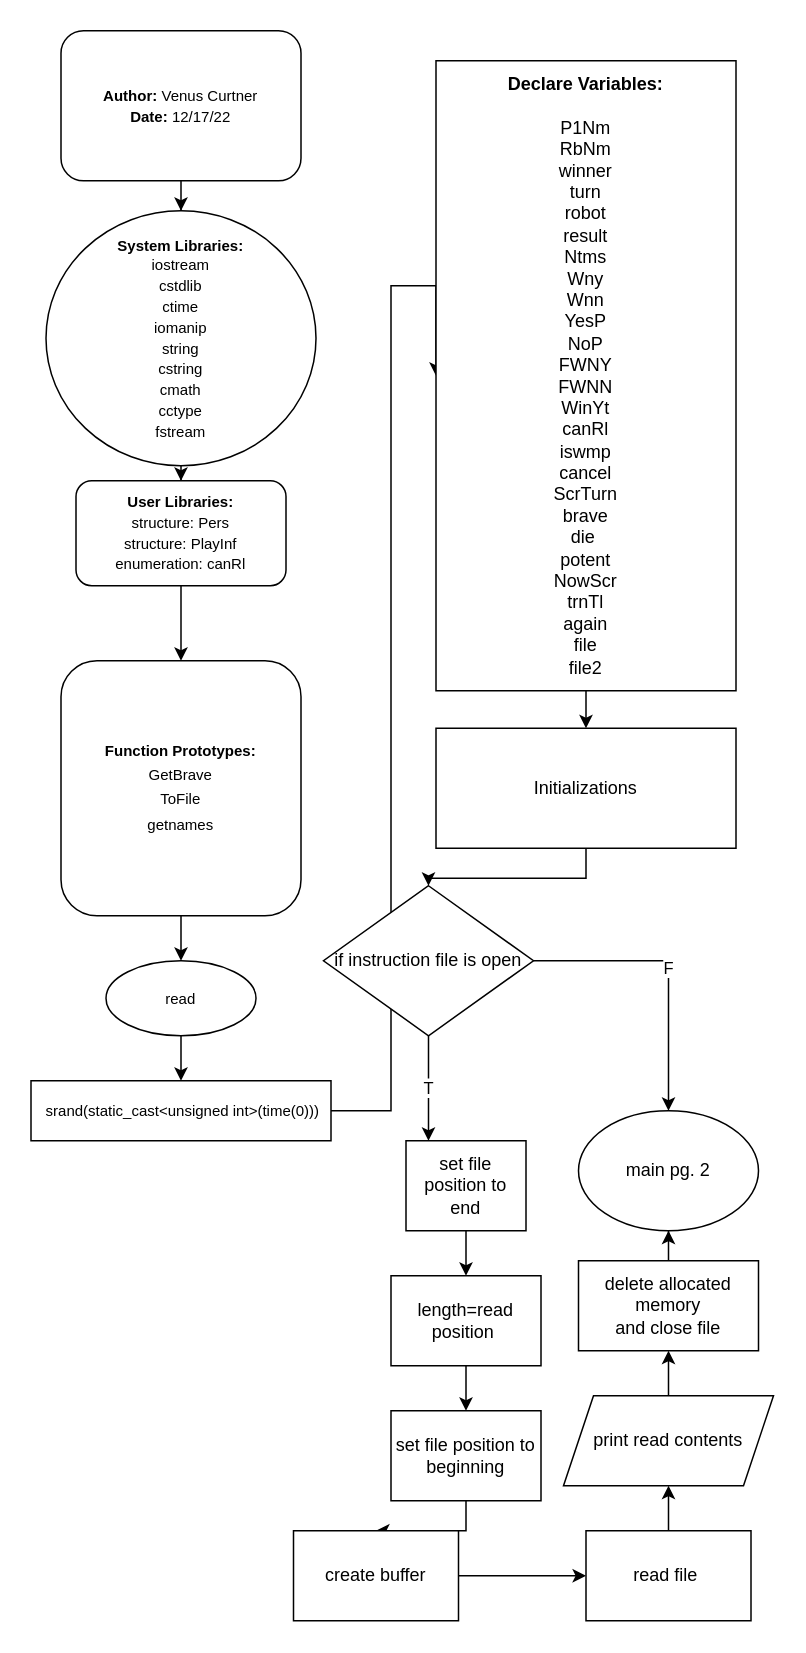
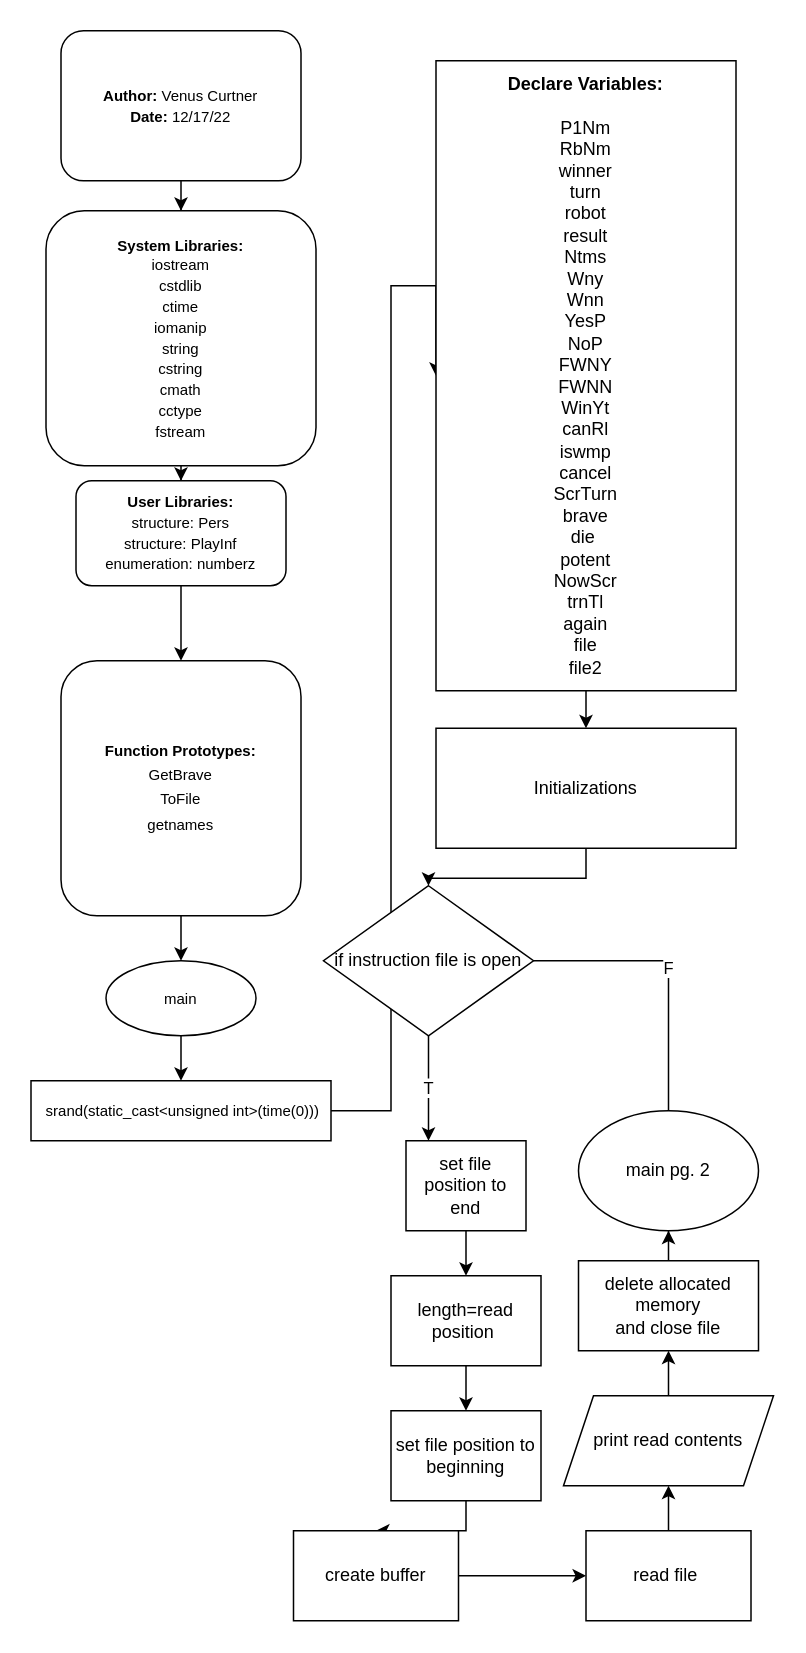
(181, 338) -> (181, 338)
(181, 533) -> (181, 533)
(181, 998) -> (181, 998)
(668, 1099) -> (668, 1103)
